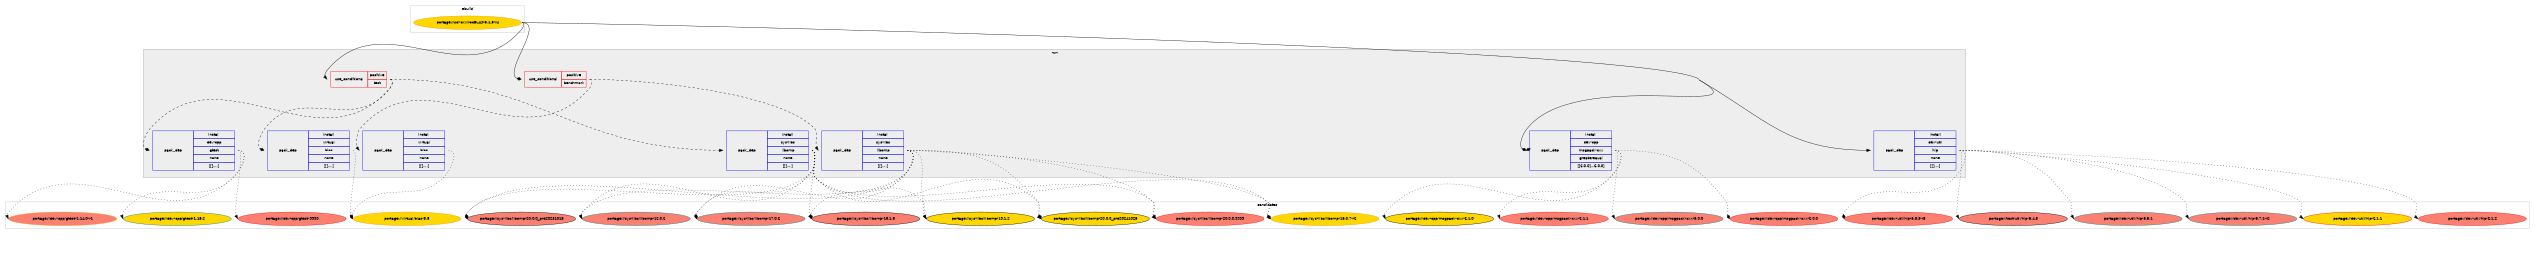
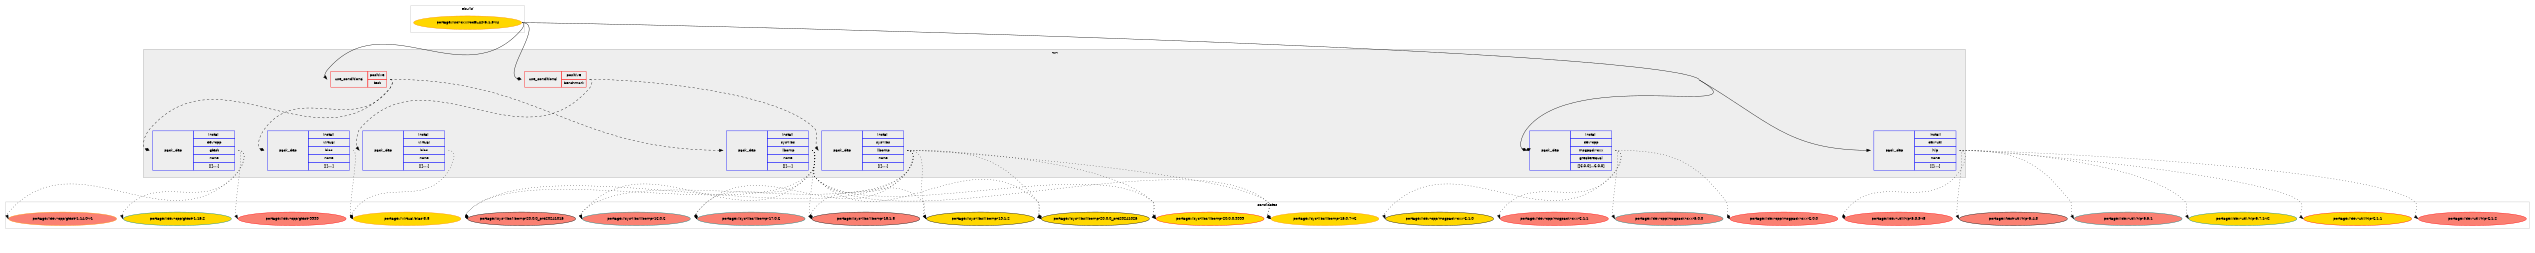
(522, 219) -> (522, 219)
(1210, 219) -> (1210, 219)
(2243, 219) -> (2243, 219)
